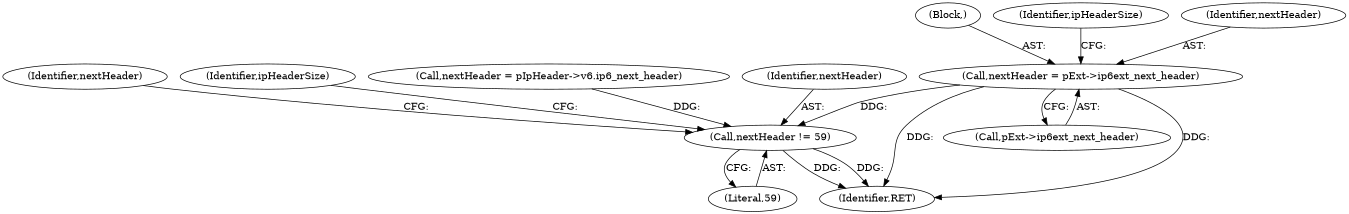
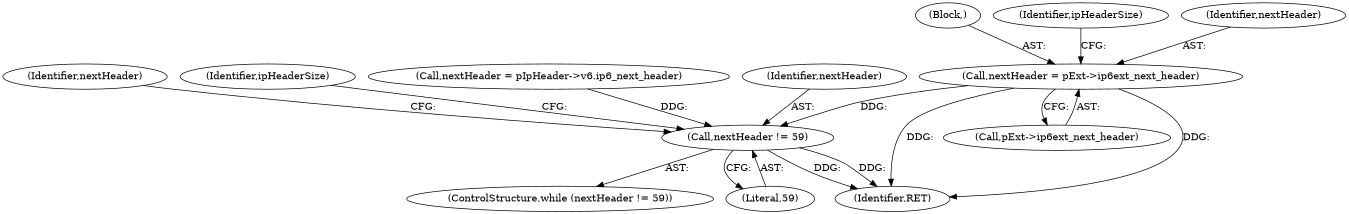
none -> (560, 199)
